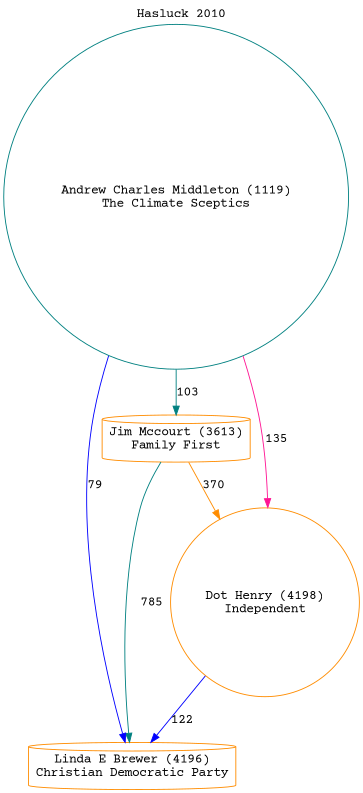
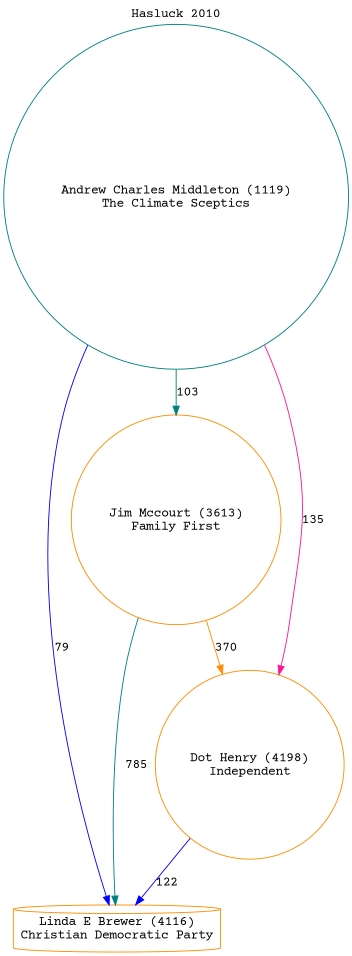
(176, 439) -> (176, 520)
(132, 766) -> (117, 929)
